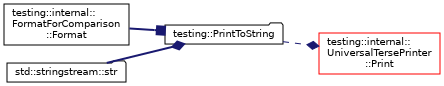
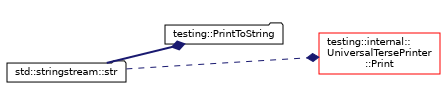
(66, 24) -> none
(295, 43) -> (217, 63)
